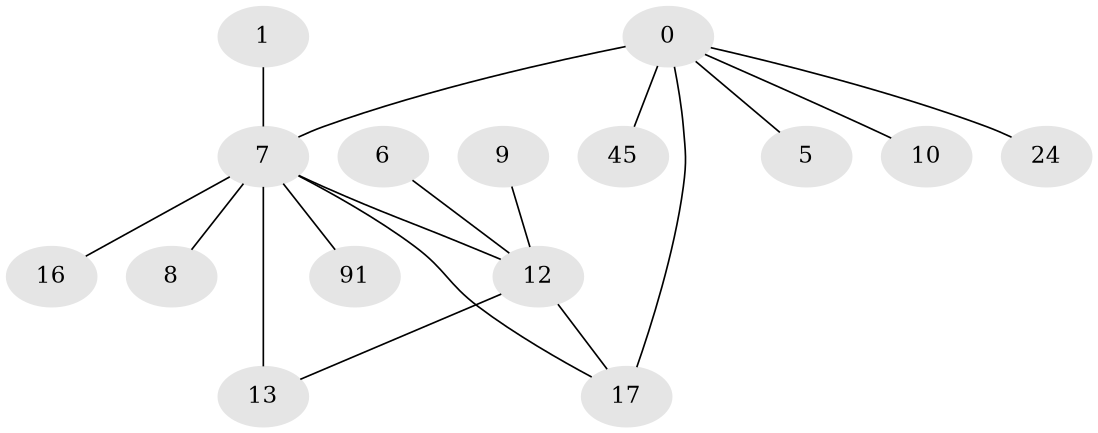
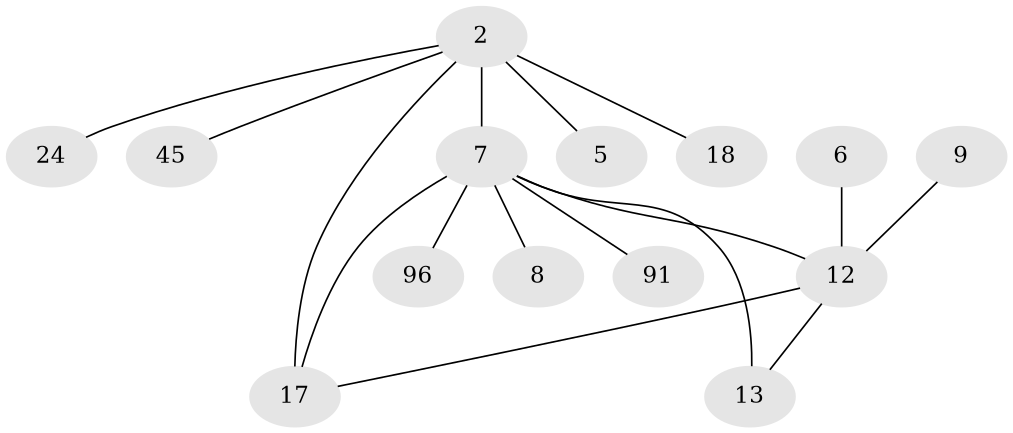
(263, 37) -> none
(668, 37) -> (482, 37)
(927, 157) -> (722, 157)
(52, 277) -> (418, 277)
